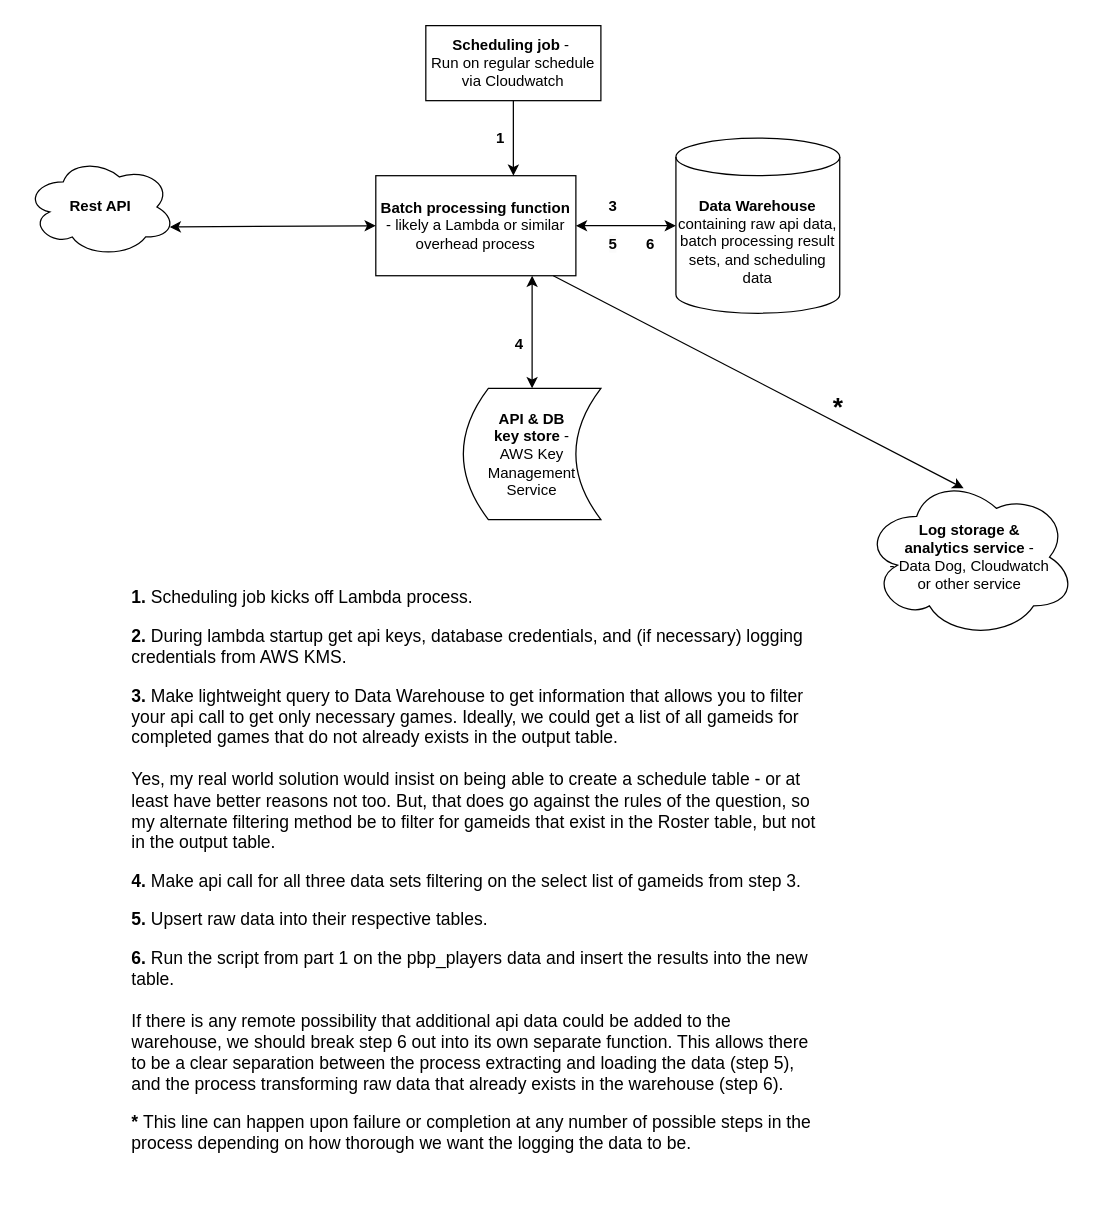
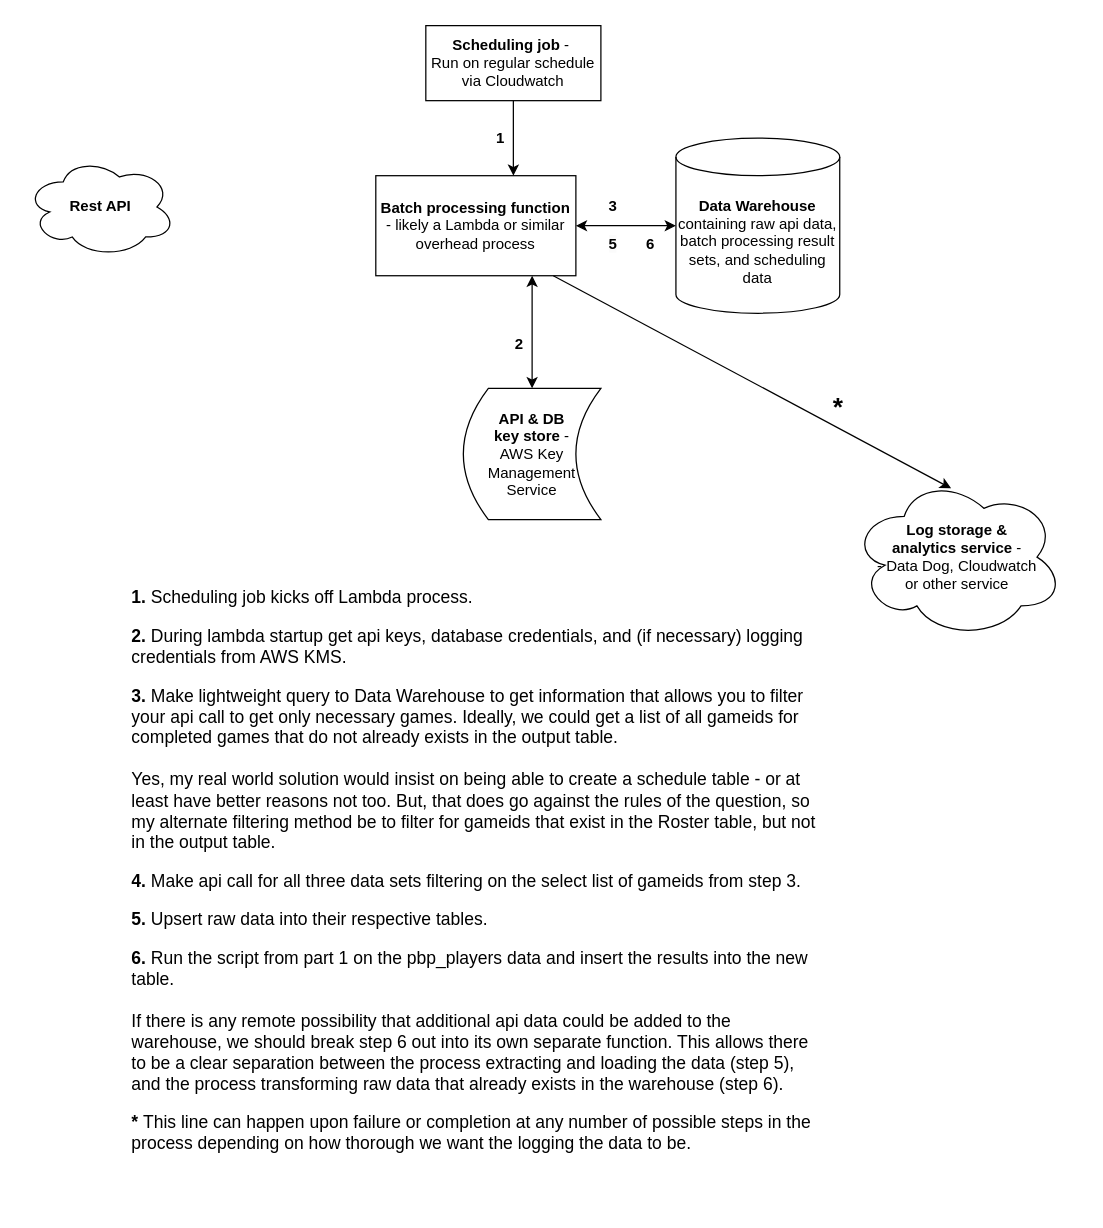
(273, 226) -> none
(519, 344) -> (519, 344)
(969, 557) -> (957, 557)
